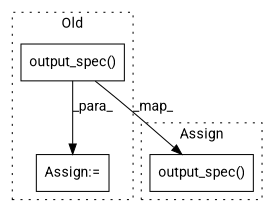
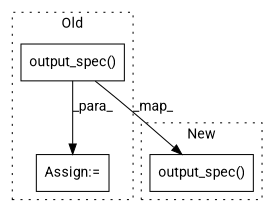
(202, 135) -> (202, 135)
